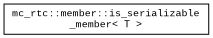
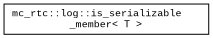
(106, 19) -> (106, 19)
